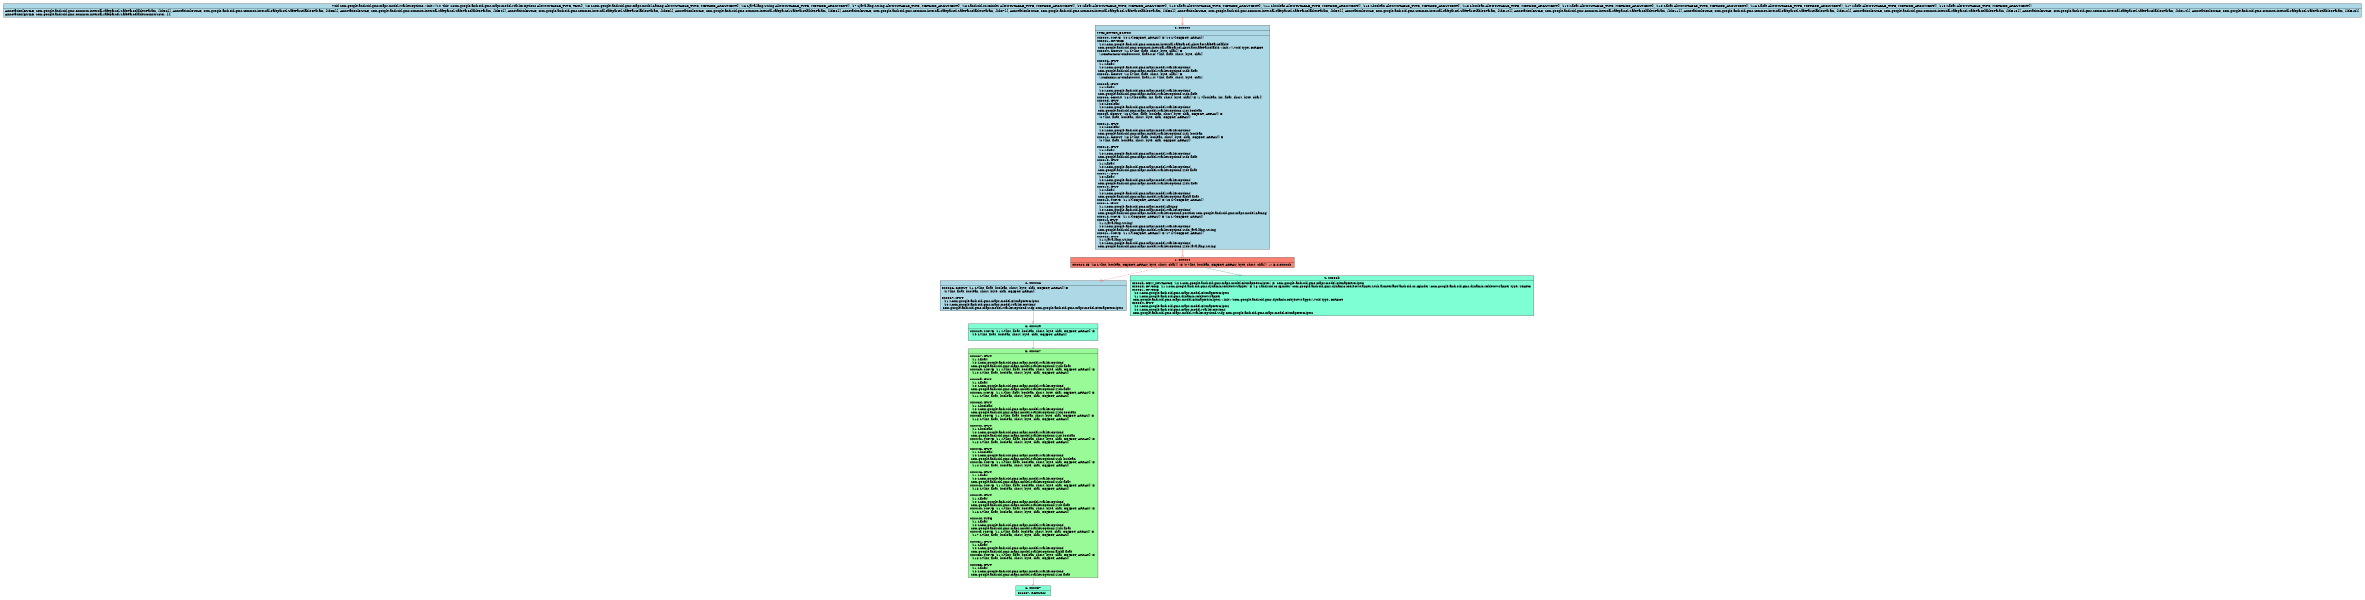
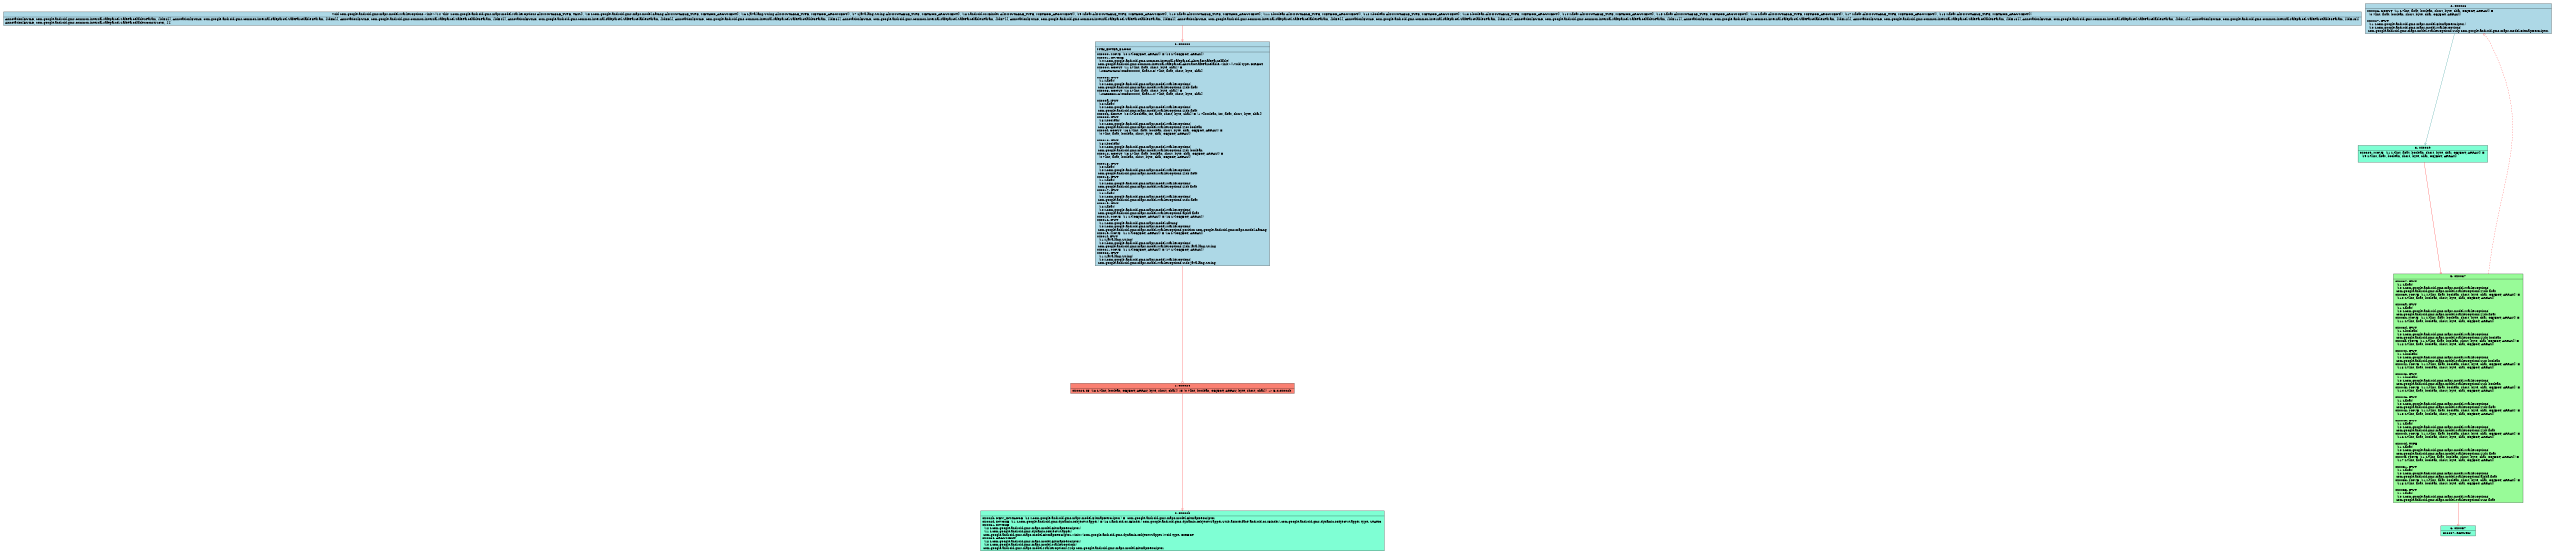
(1222, 271) -> (1182, 451)
(1131, 274) -> (2511, 153)
(1144, 303) -> (1000, 538)
(1033, 316) -> (2440, 88)
(1033, 344) -> (2432, 217)
